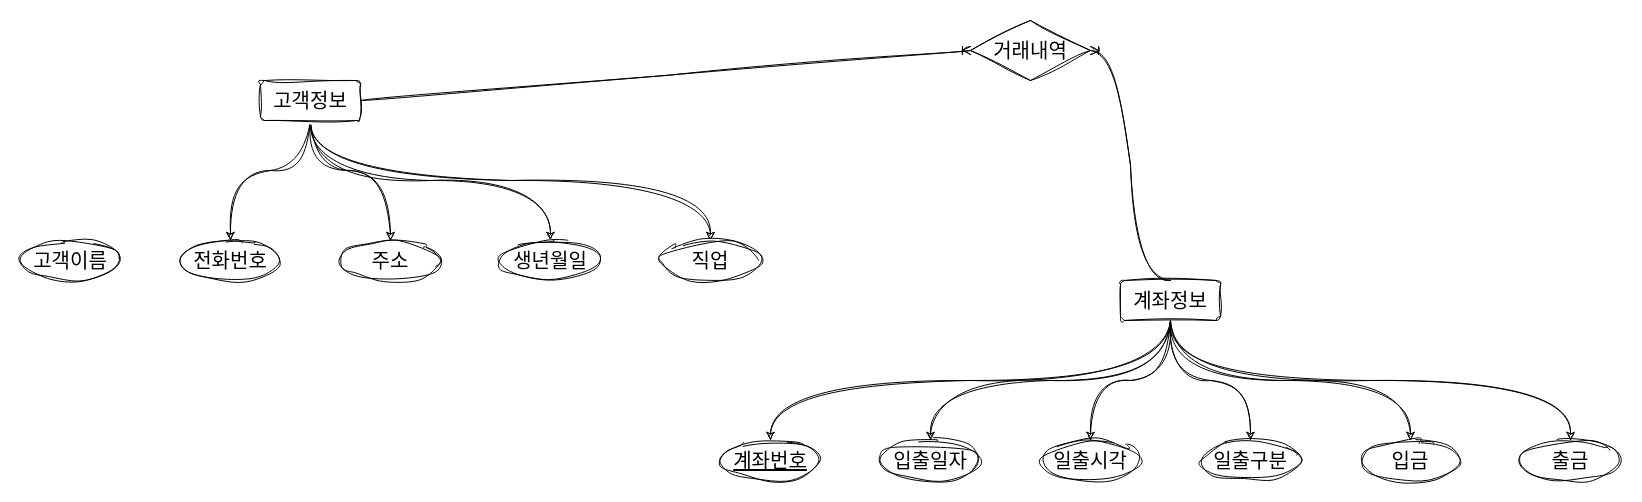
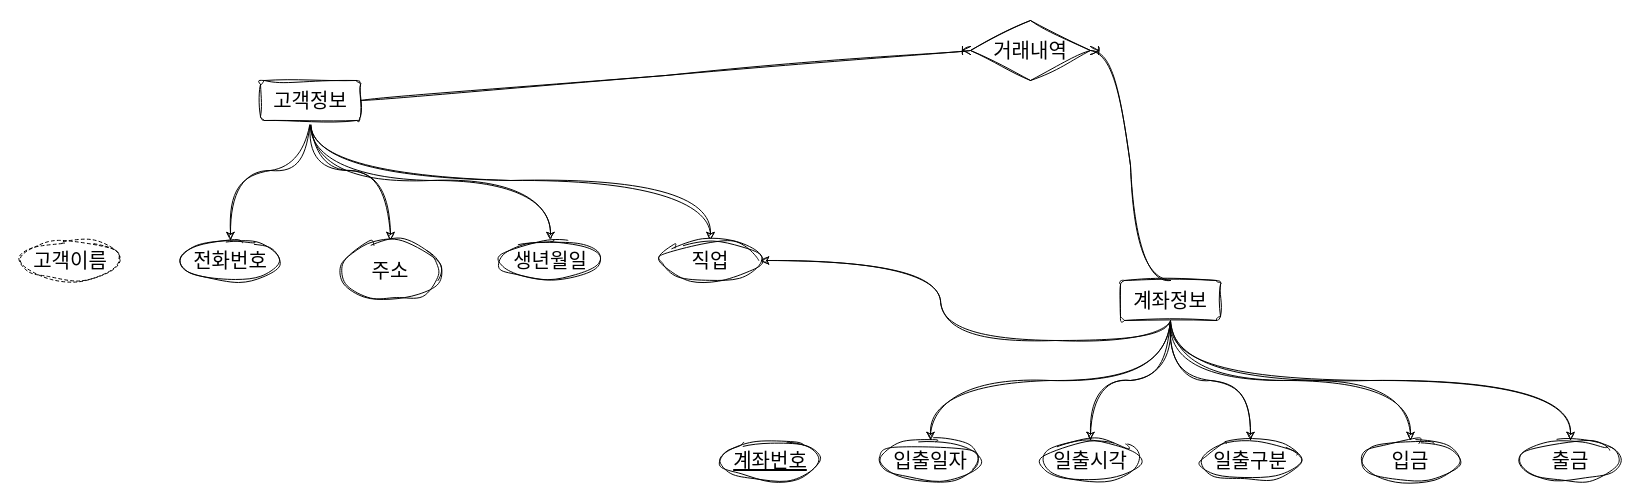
(71, 261) -> (71, 261)
(391, 261) -> (391, 271)
(965, 381) -> (956, 324)
